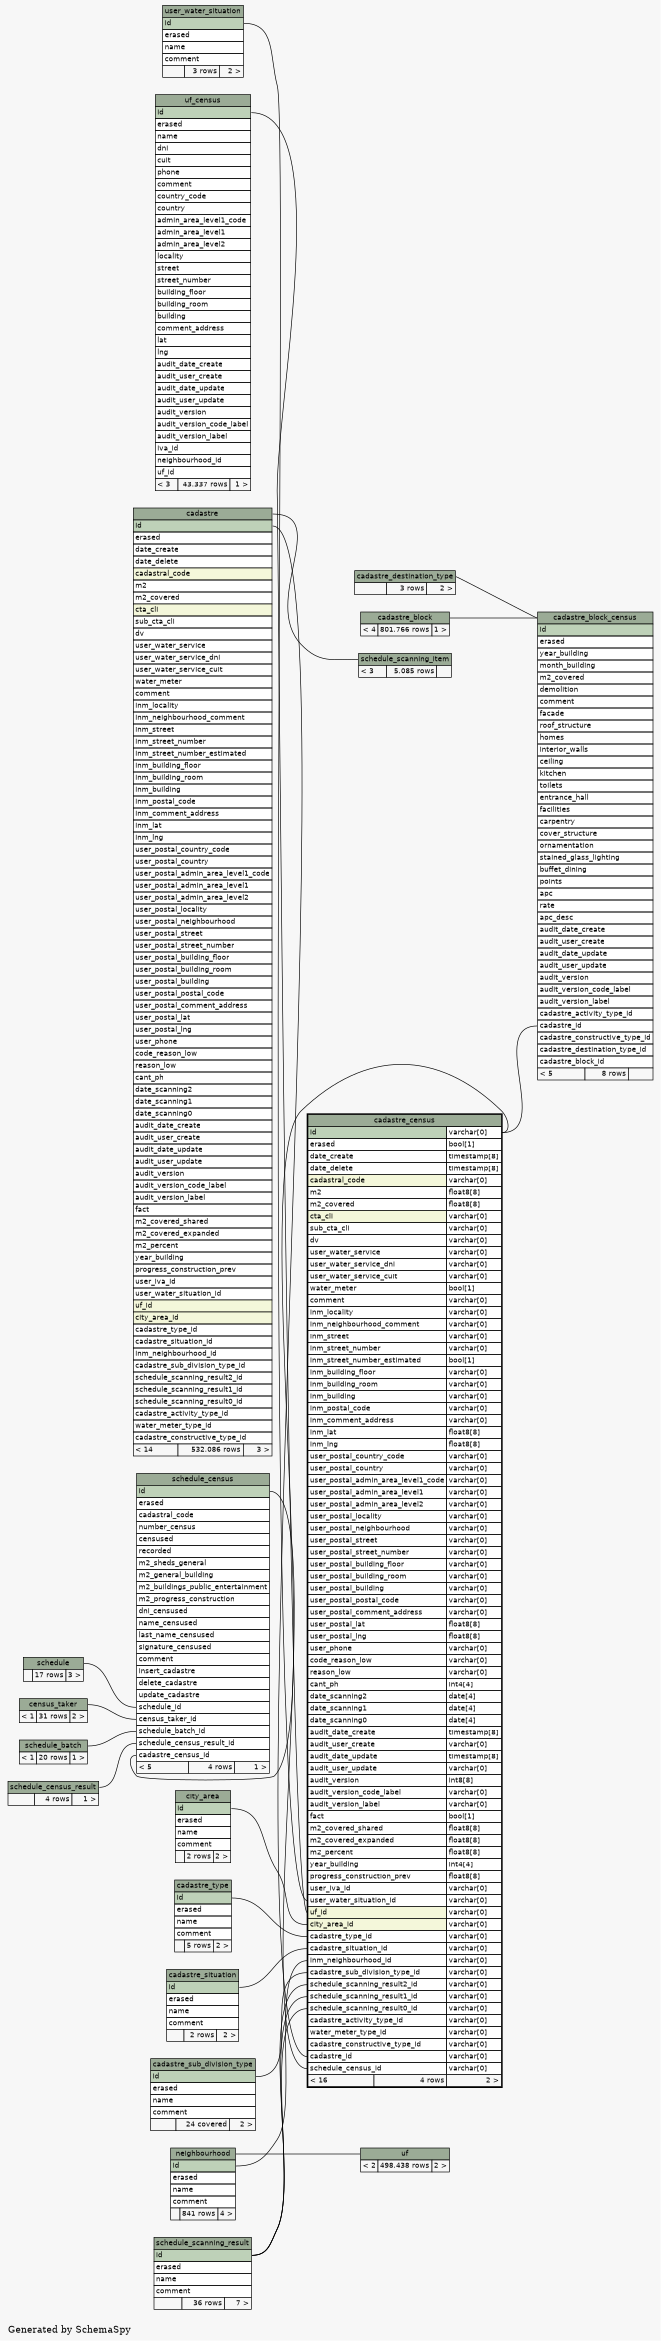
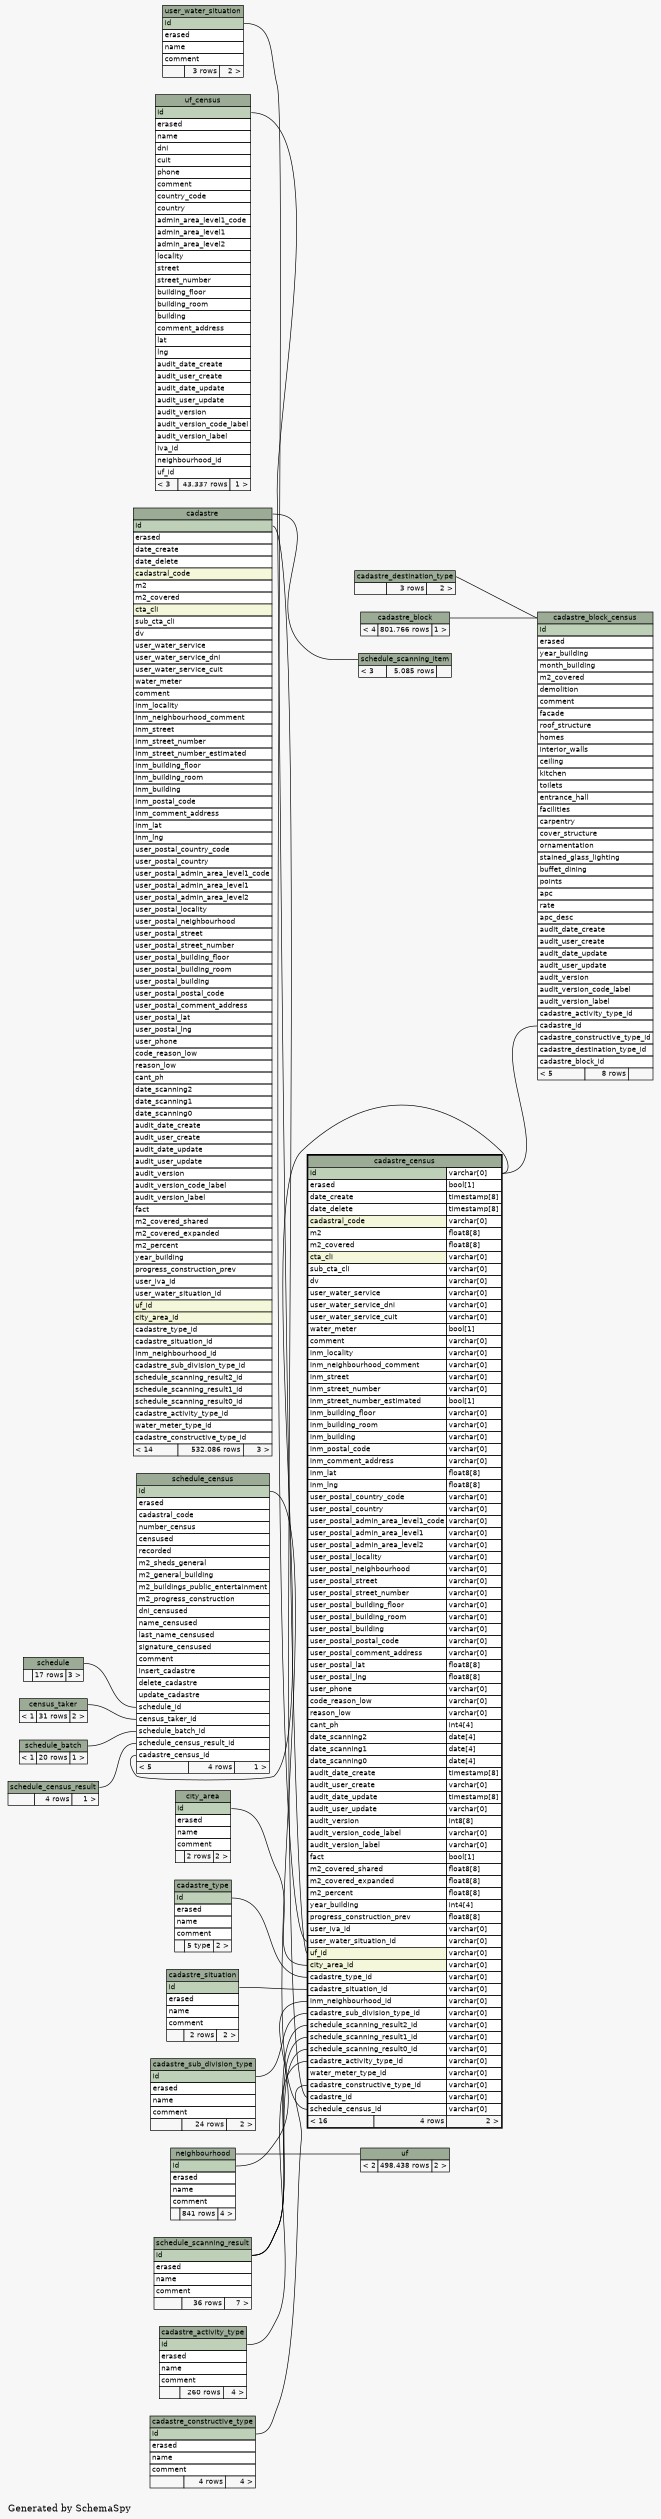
(199, 1946) -> (199, 1946)
(207, 2124) -> (210, 2124)
none -> (203, 2363)
none -> (203, 2452)
